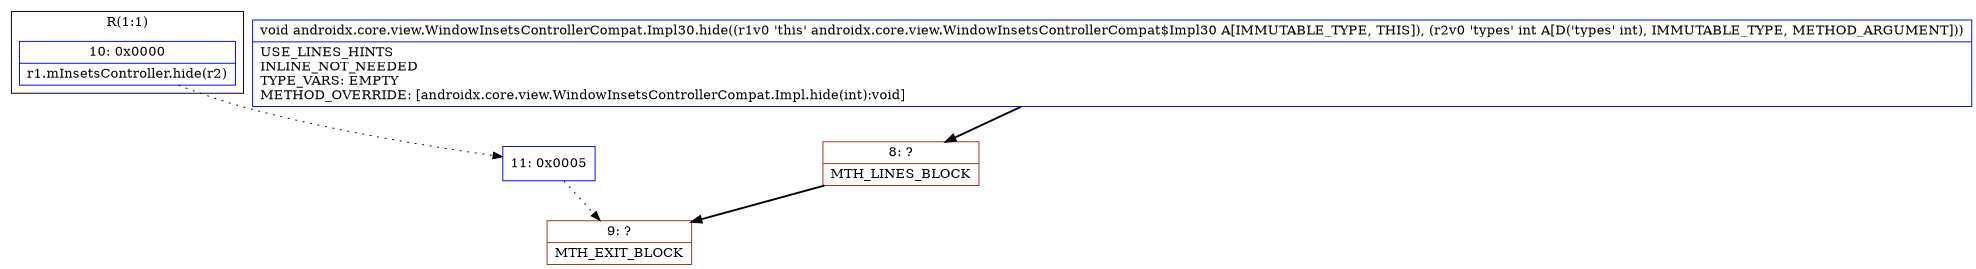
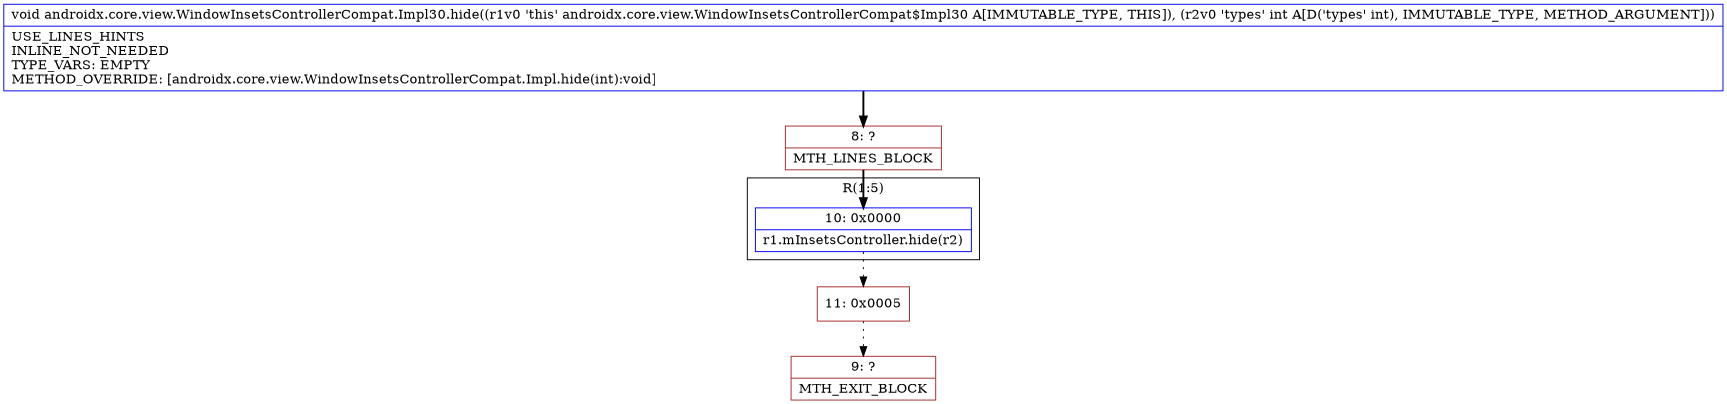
(127, 22) -> (863, 189)
(549, 164) -> (863, 304)
(763, 202) -> (863, 184)
